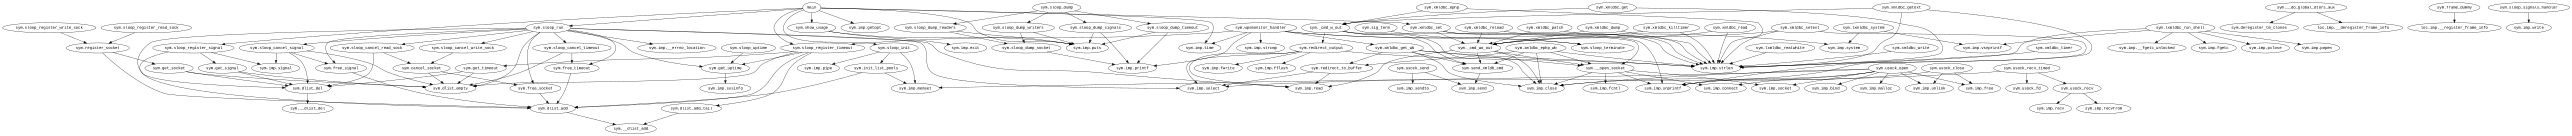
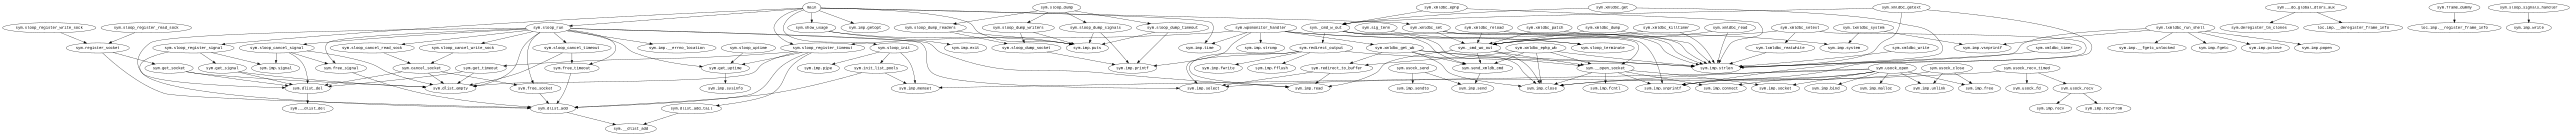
(1748, 41) -> (1791, 37)
(360, 78) -> (363, 79)
